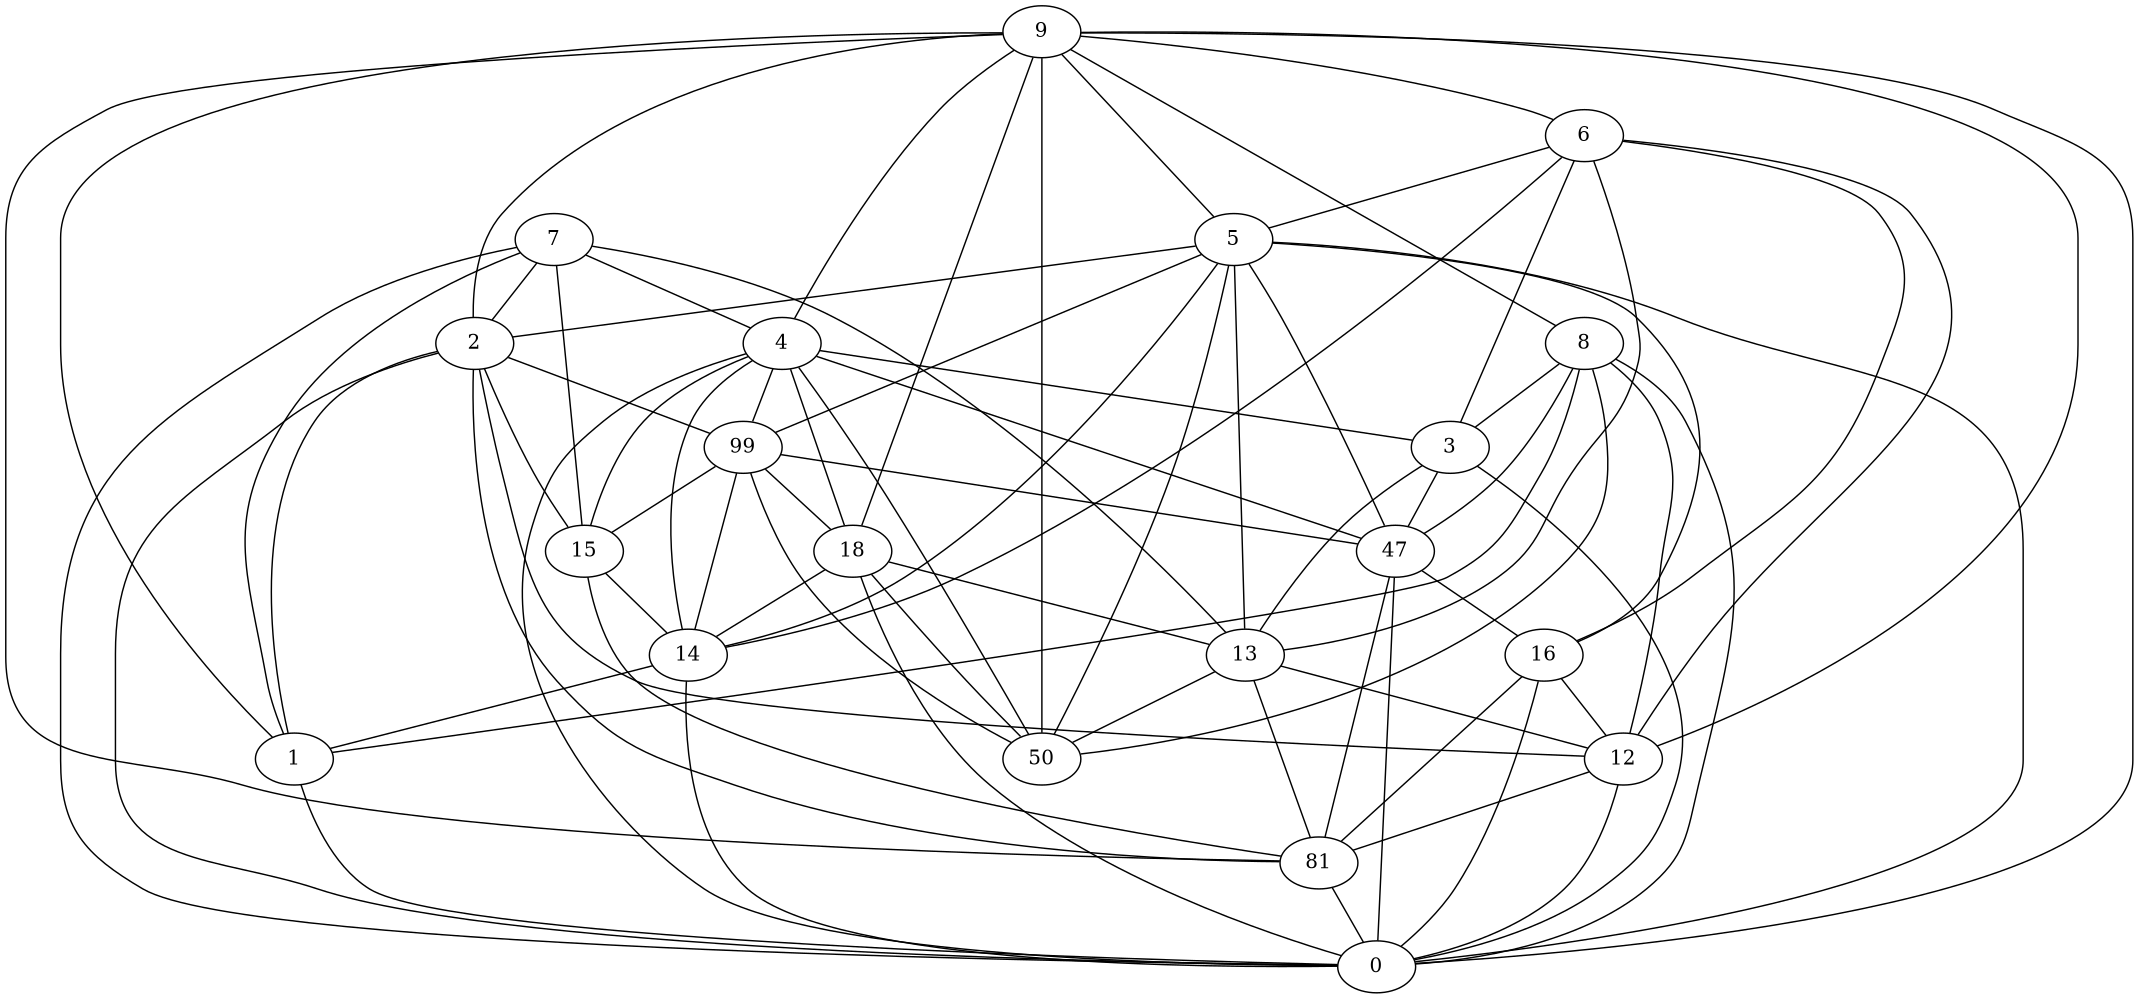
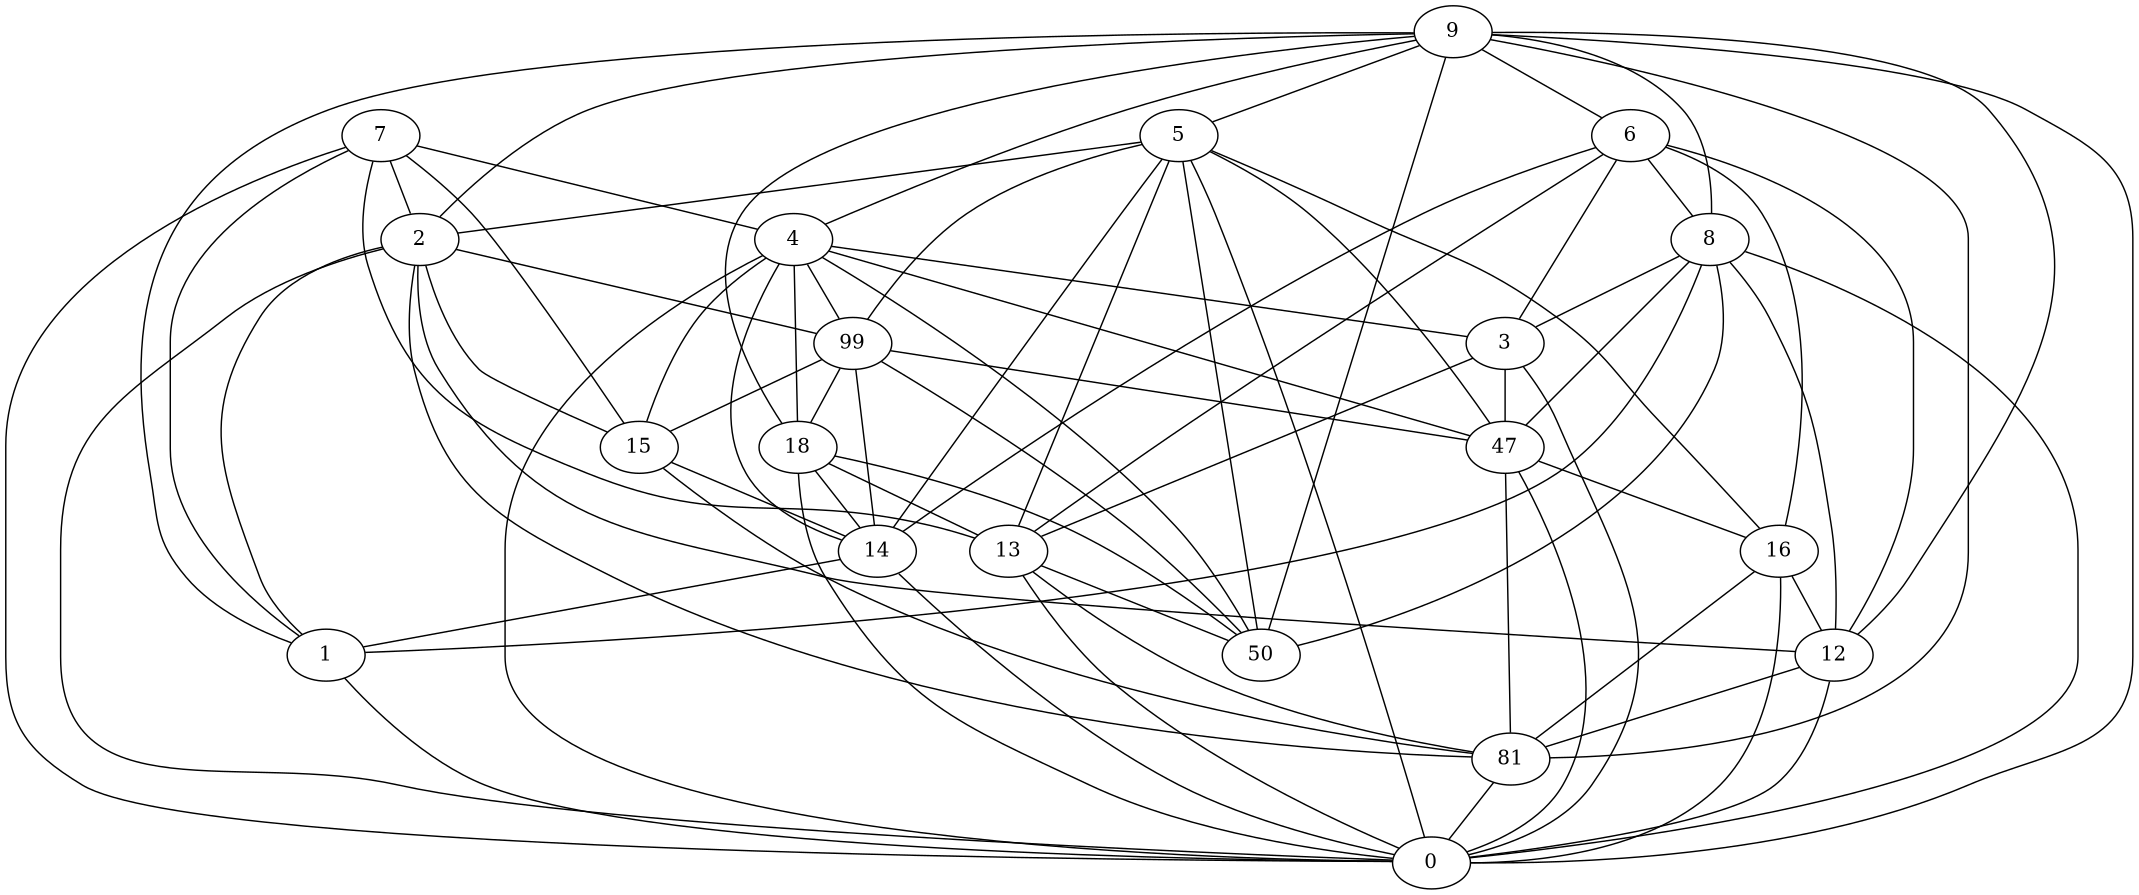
(1409, 188) -> (1670, 188)
(1434, 707) -> (1200, 745)
